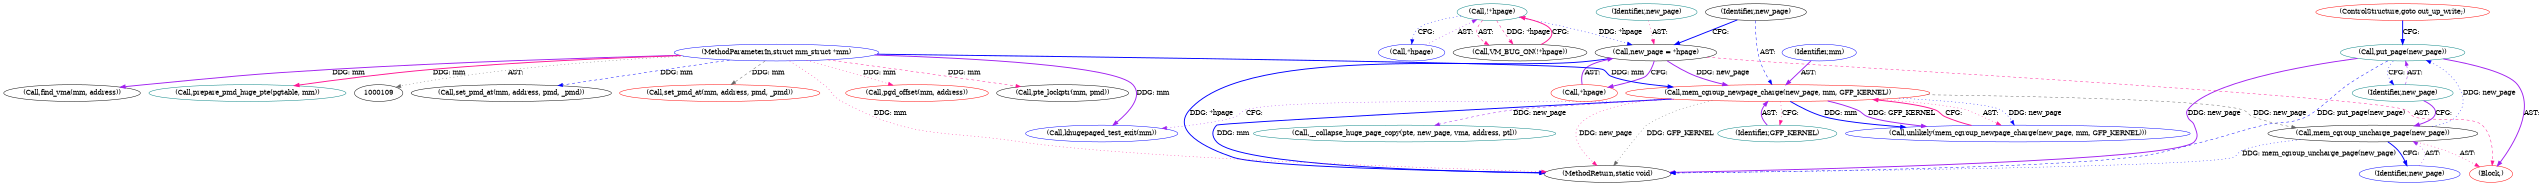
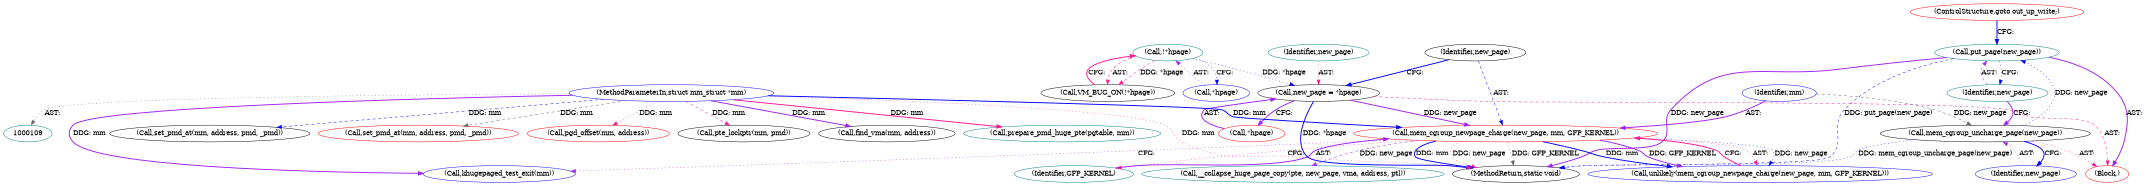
(379, 93) -> (28, 134)
(2111, 99) -> (1893, 101)
